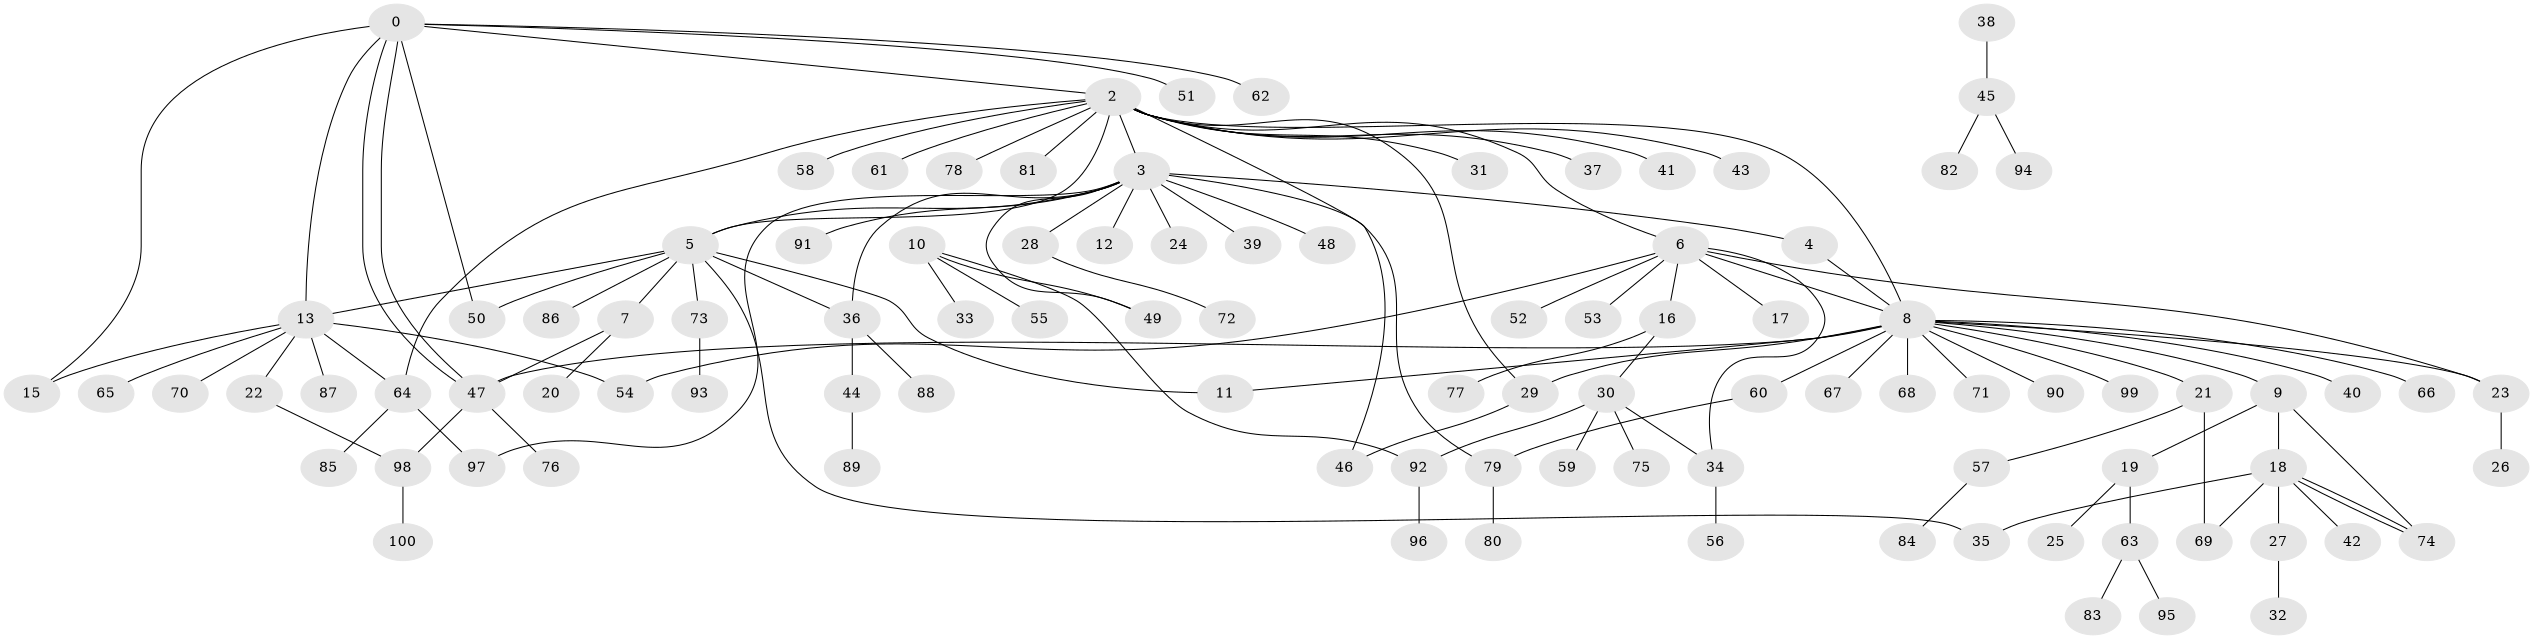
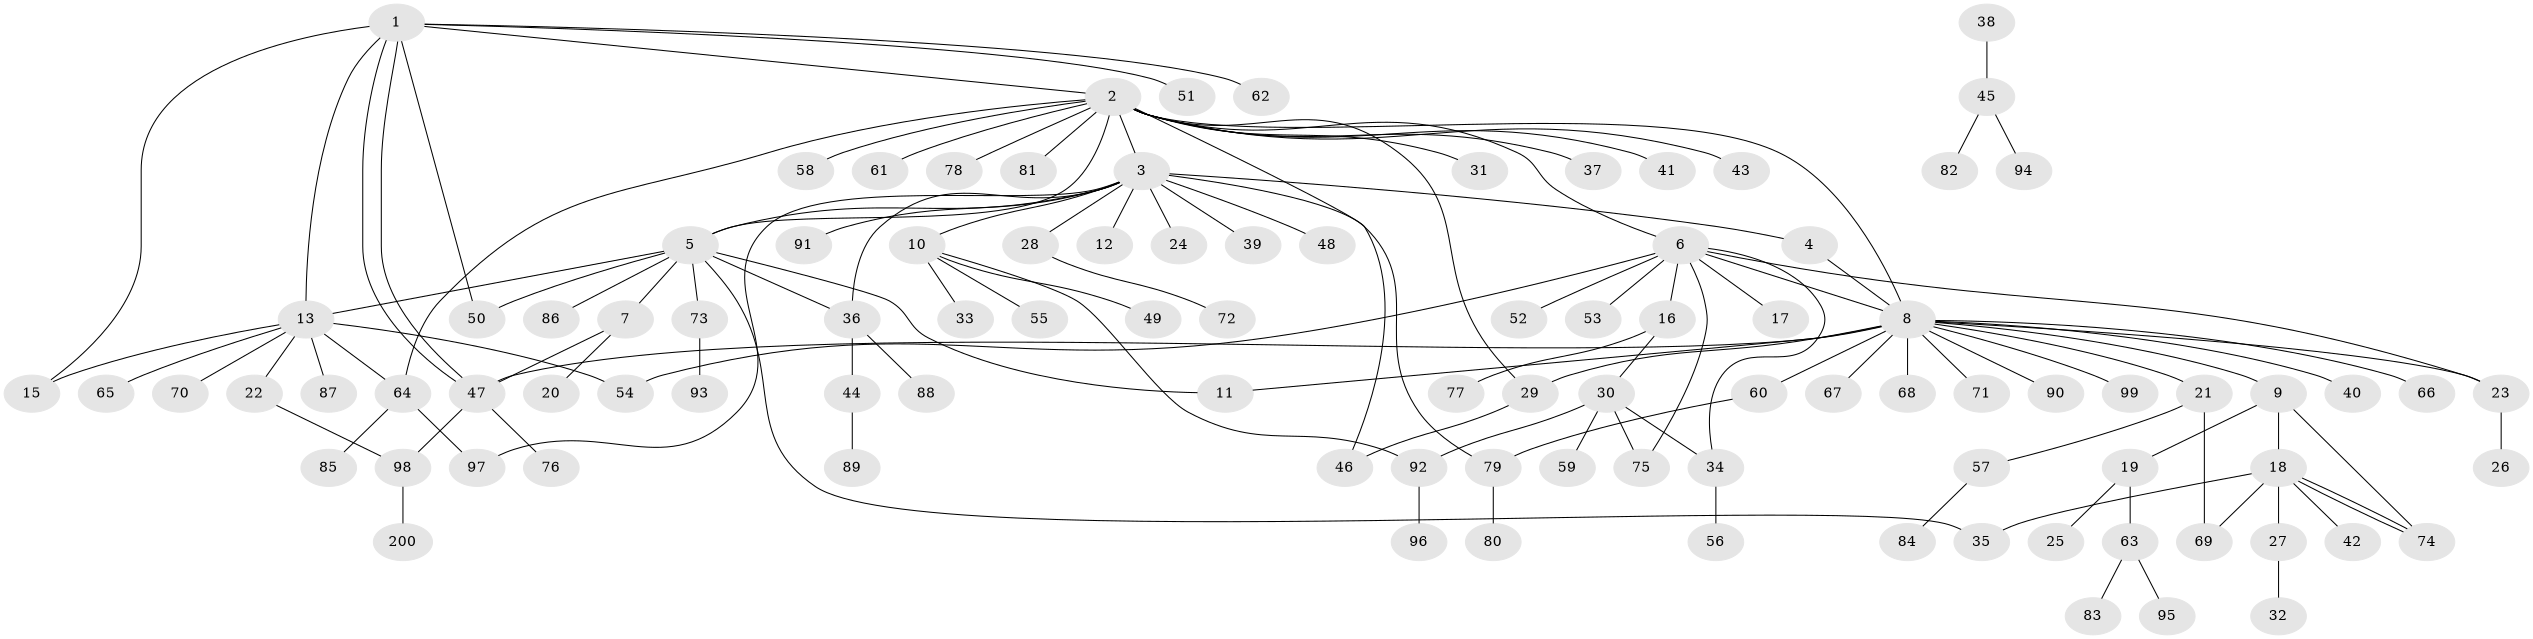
(397, 23) -> (397, 23)
(987, 251) -> (989, 218)
none -> (1698, 360)
(403, 542) -> (403, 542)
